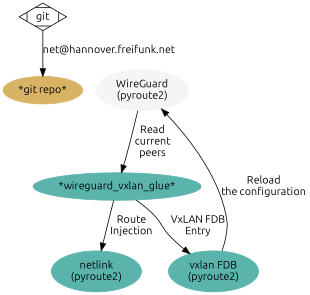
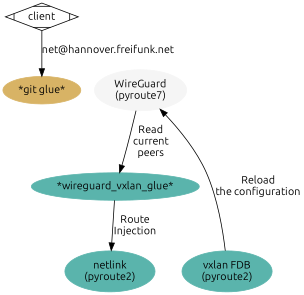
(43, 17) -> (42, 17)
(43, 90) -> (42, 90)
(142, 90) -> (141, 90)
(161, 224) -> none
